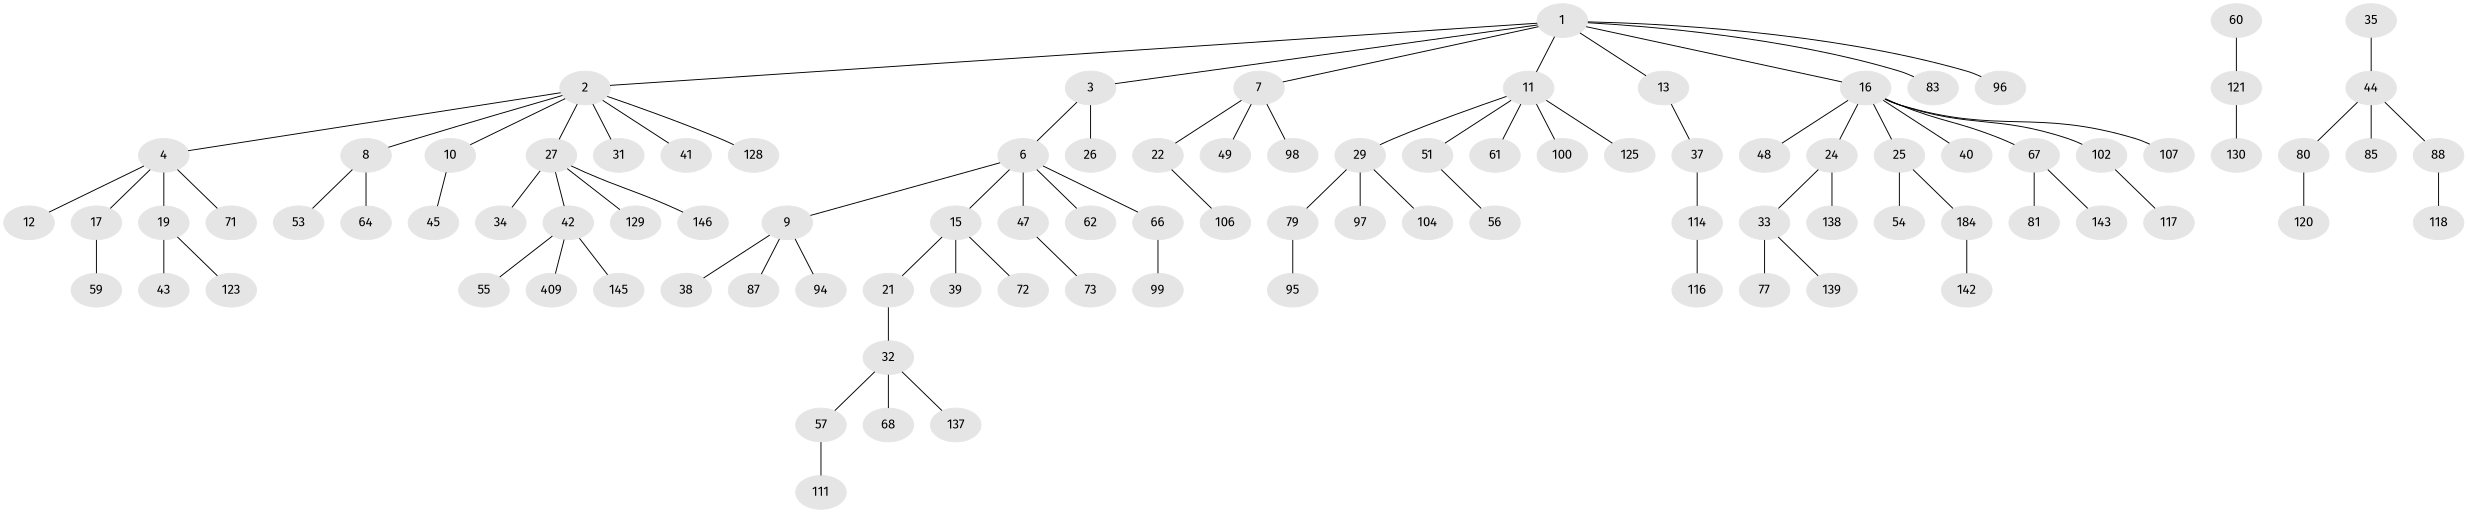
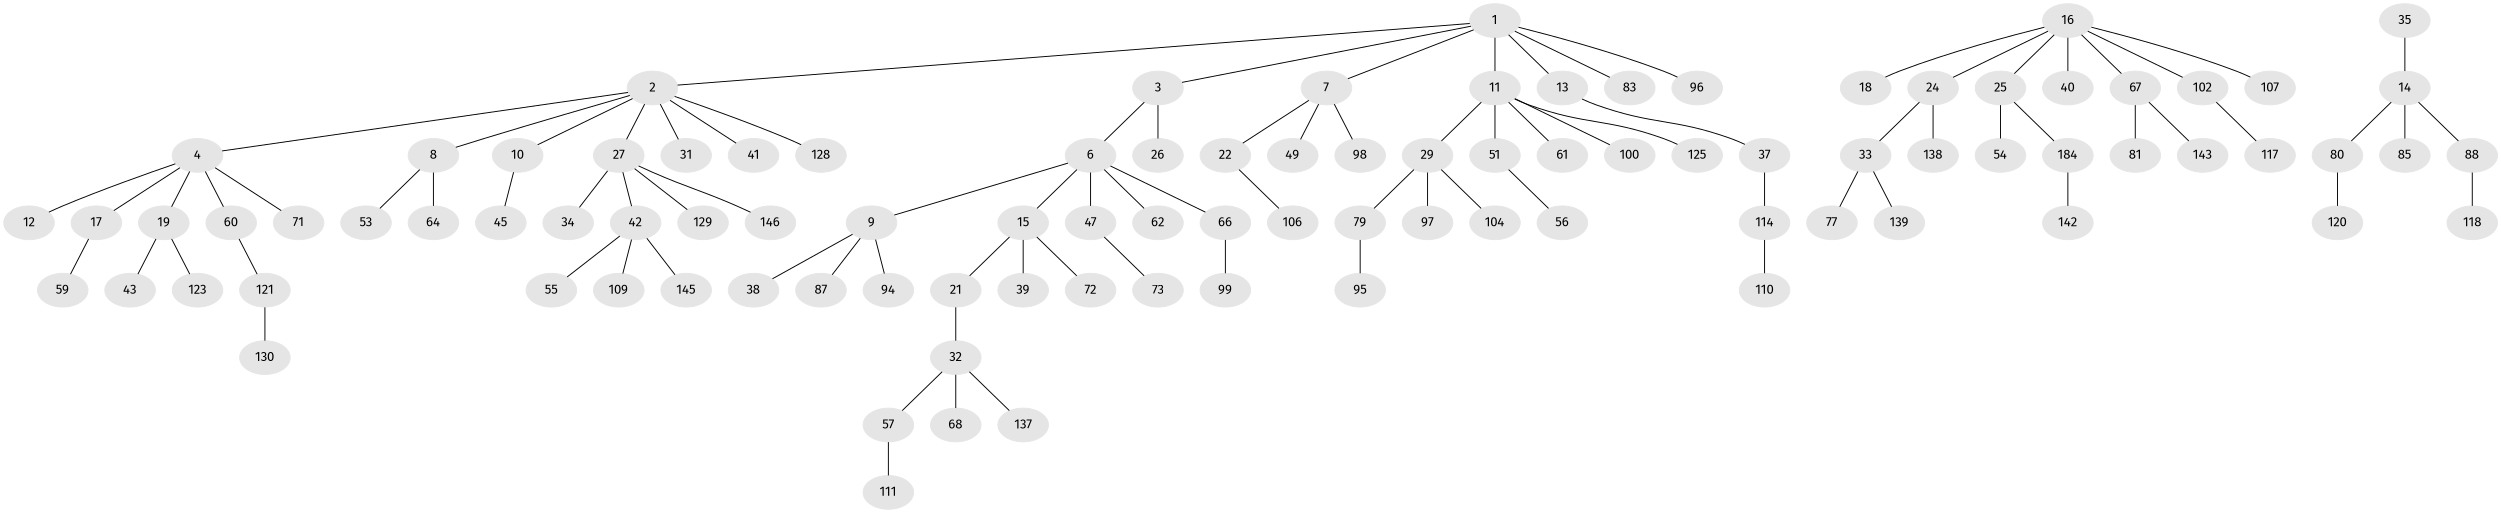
(1714, 54) -> none
(2371, 88) -> (2405, 88)
(1765, 155) -> (1866, 88)
none -> (214, 189)
(551, 290) -> (619, 290)
(1697, 290) -> (1765, 290)
